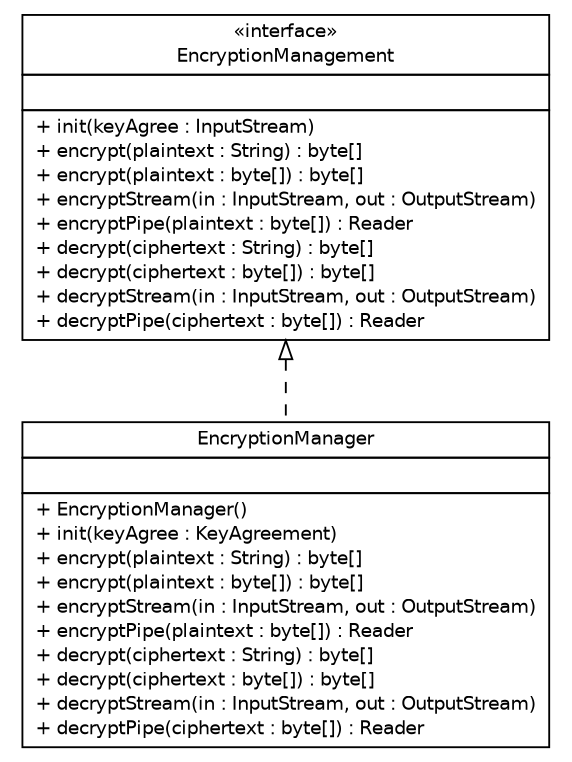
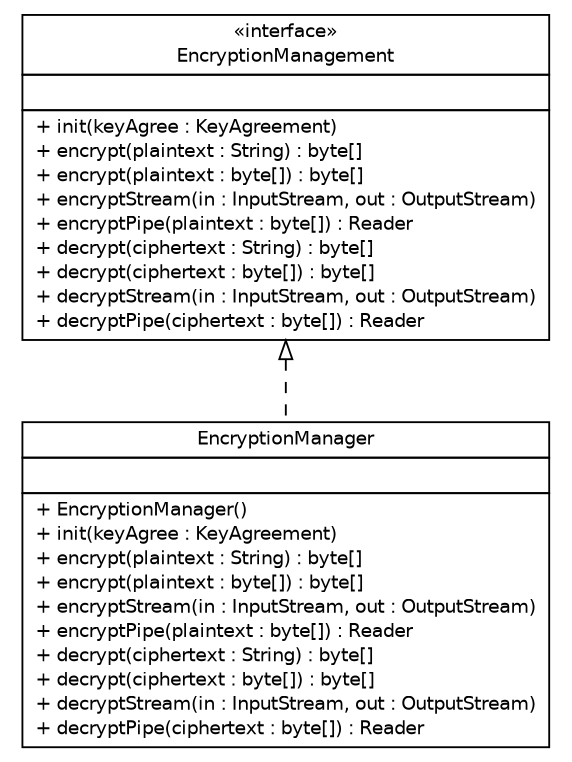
(176, 127) -> (187, 127)
